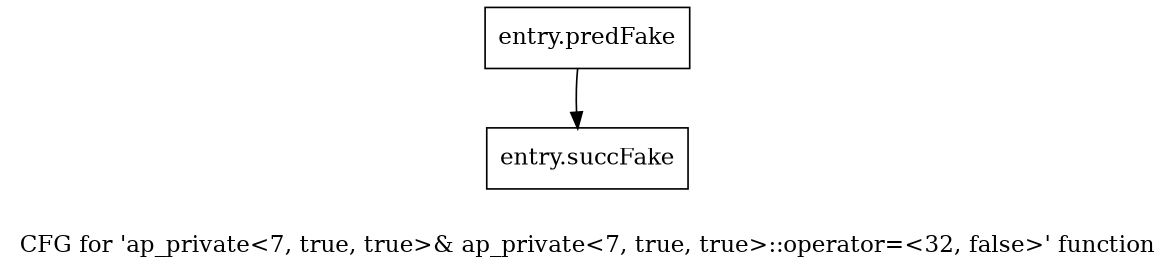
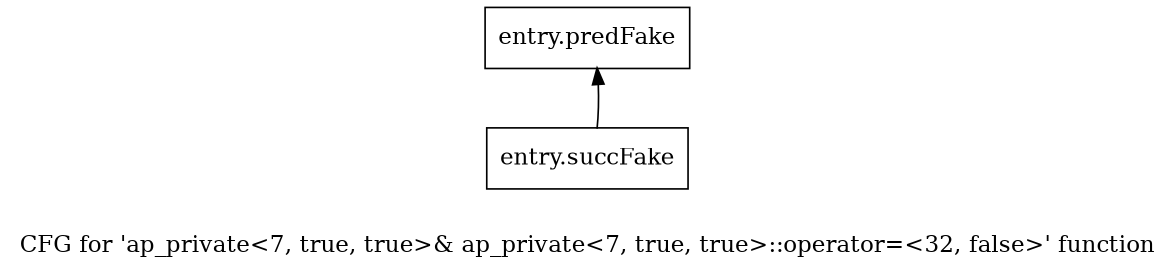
(576, 90) -> (598, 107)
